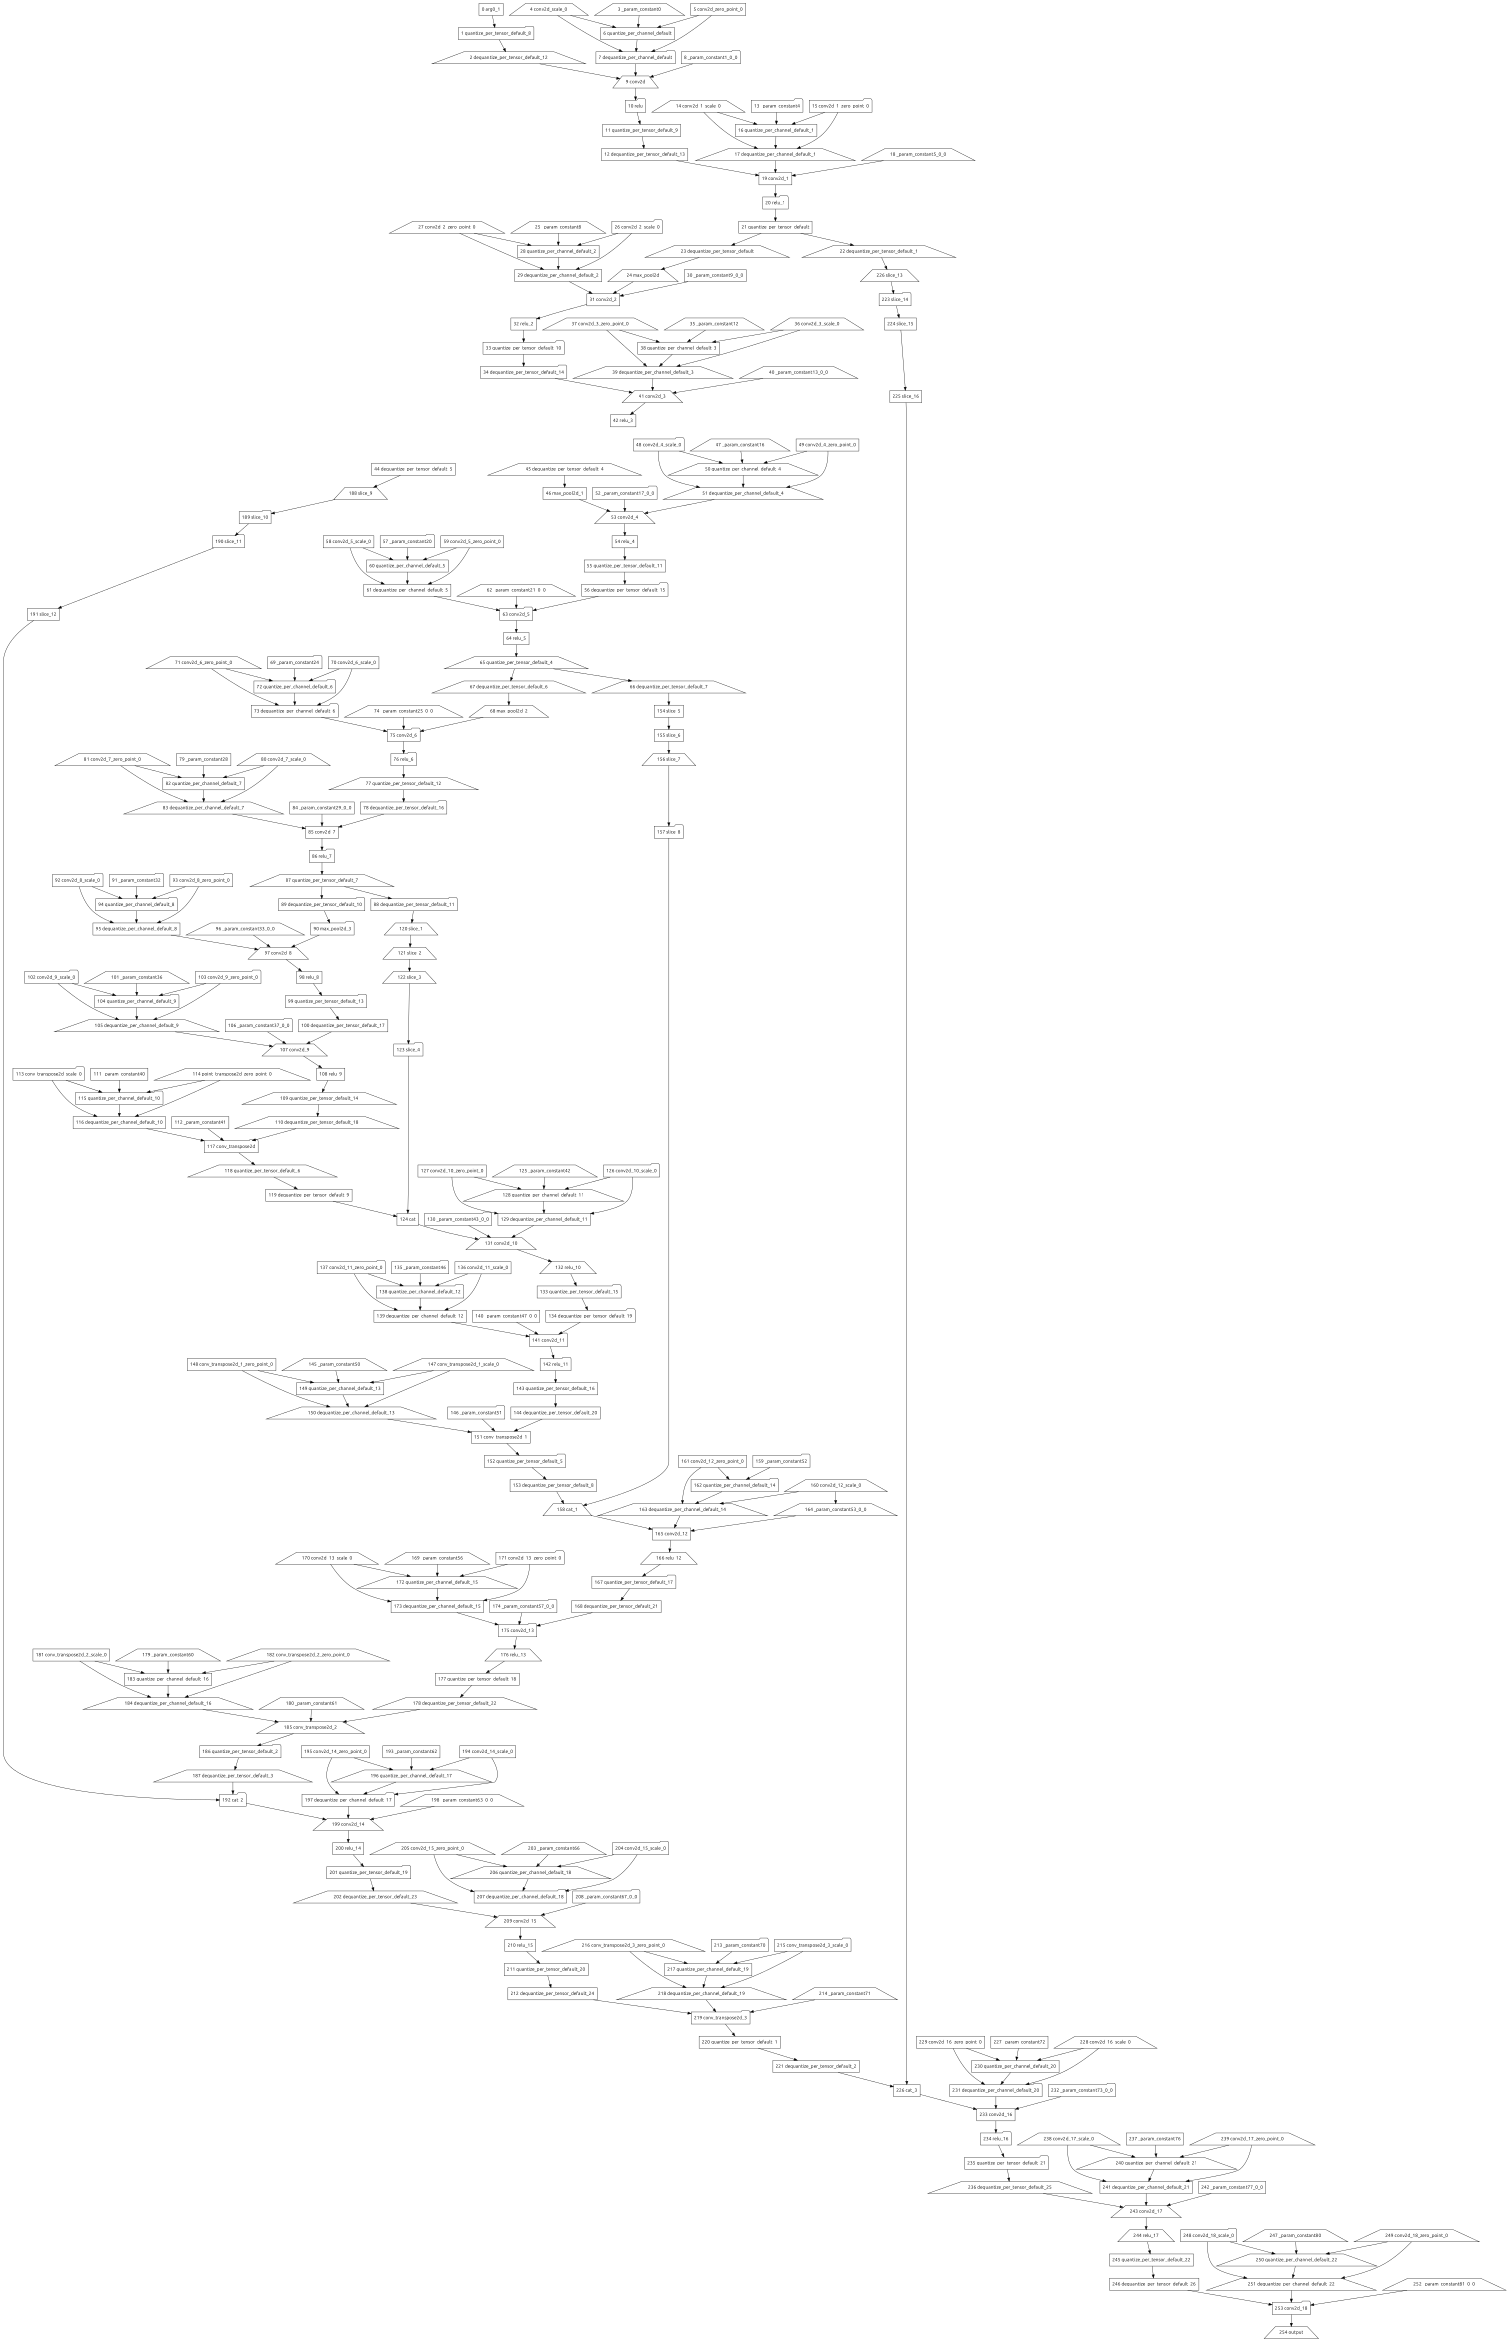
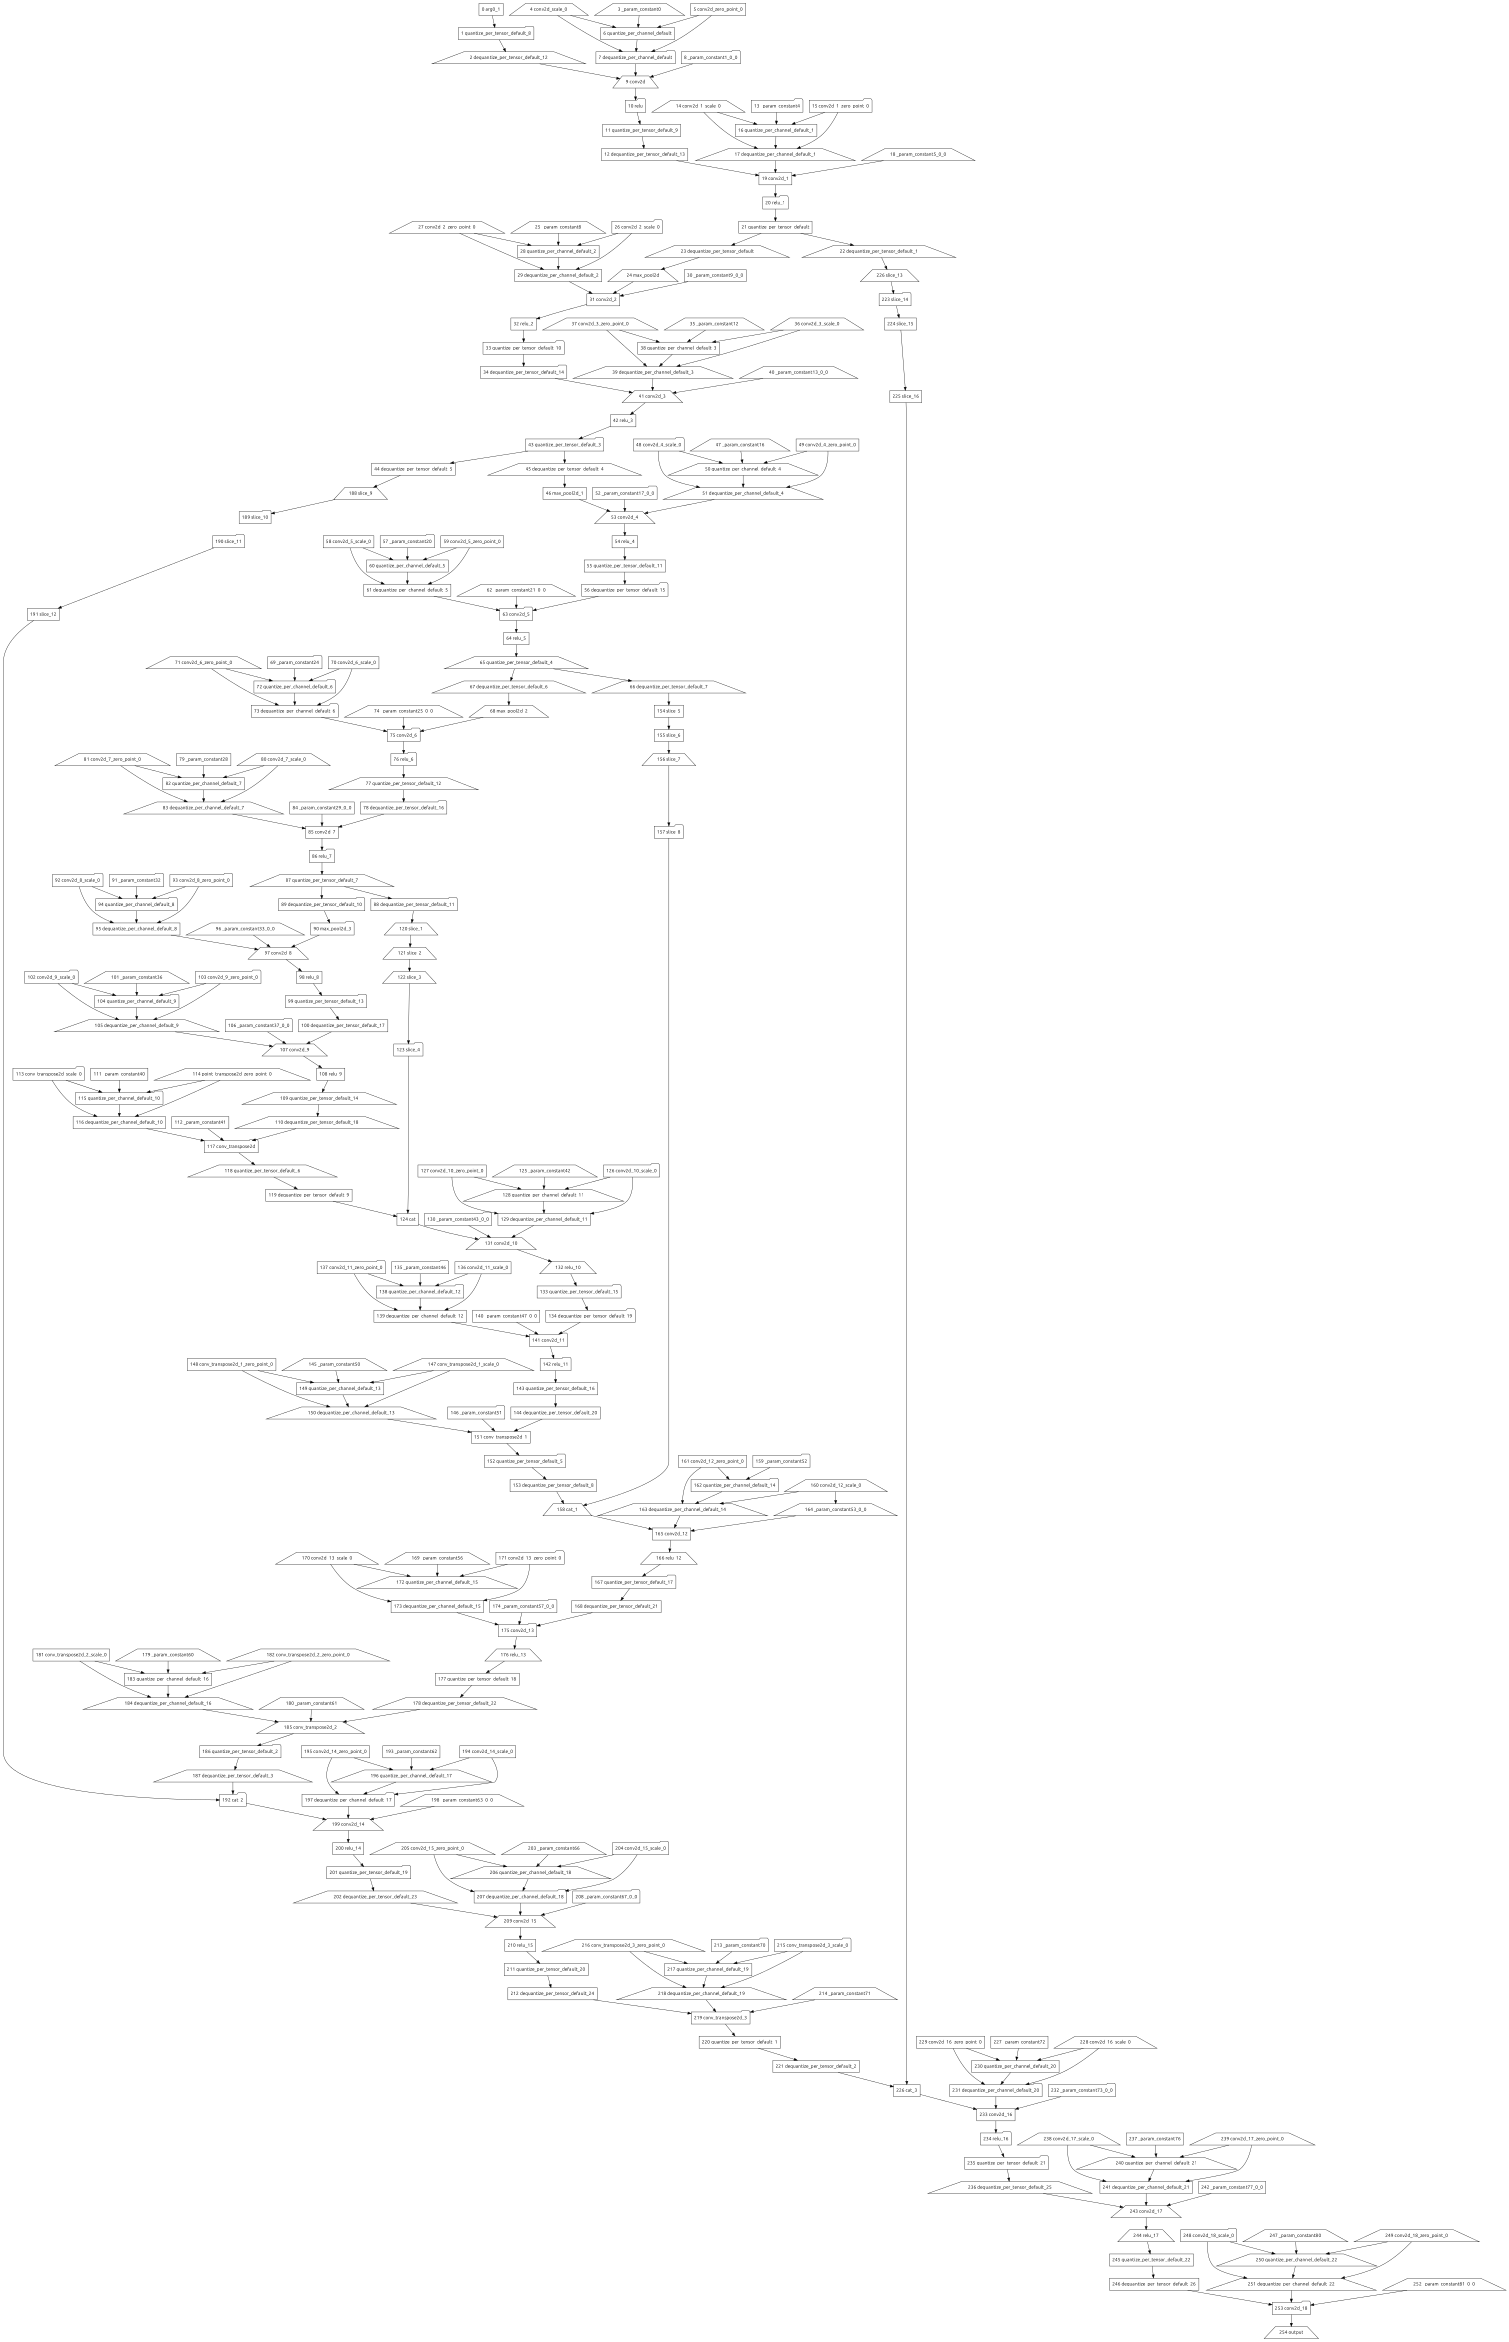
none -> (565, 445)
(243, 529) -> none
(437, 1593) -> none
none -> (520, 1907)
